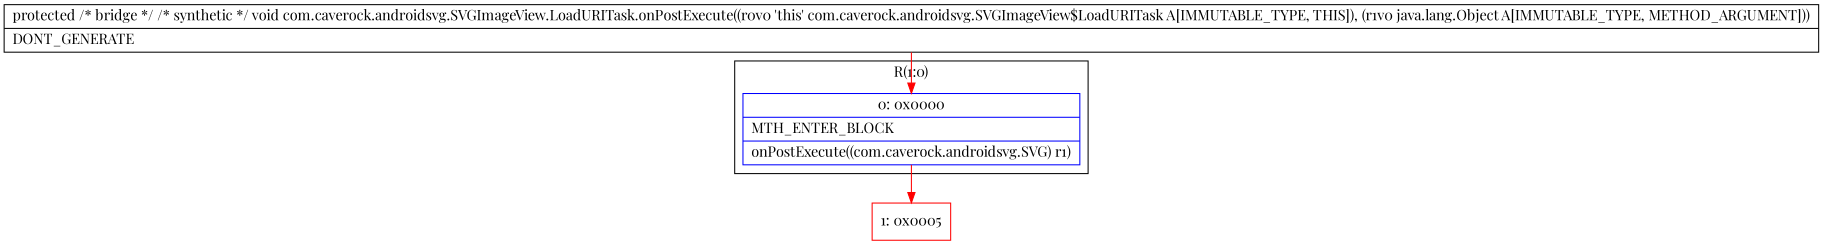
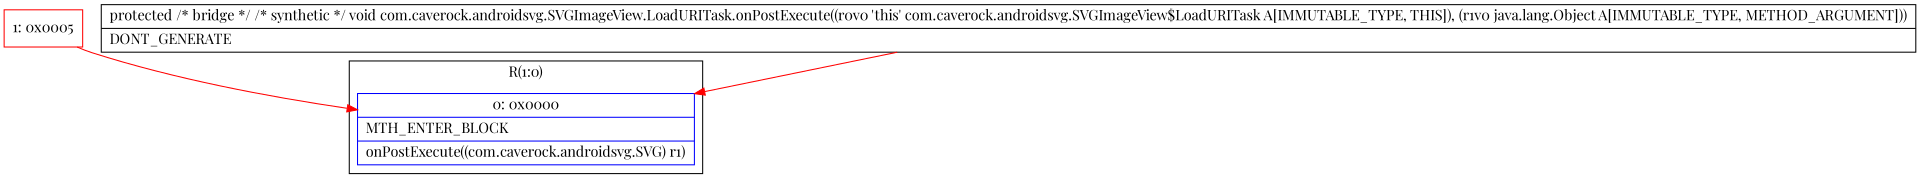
(911, 180) -> (211, 84)
